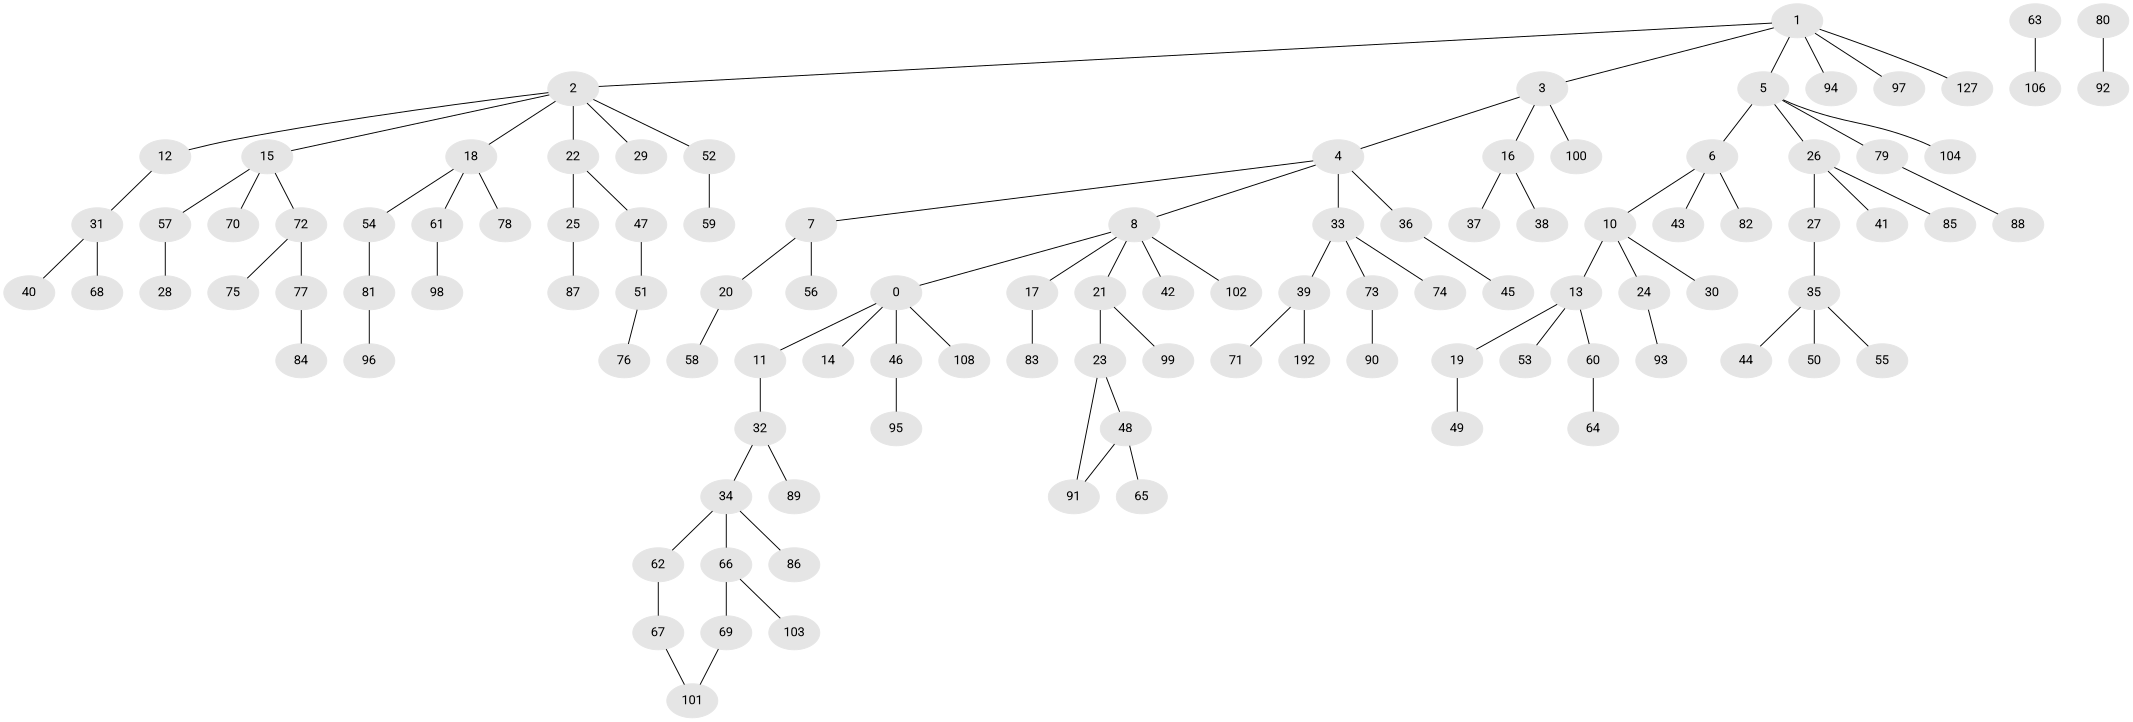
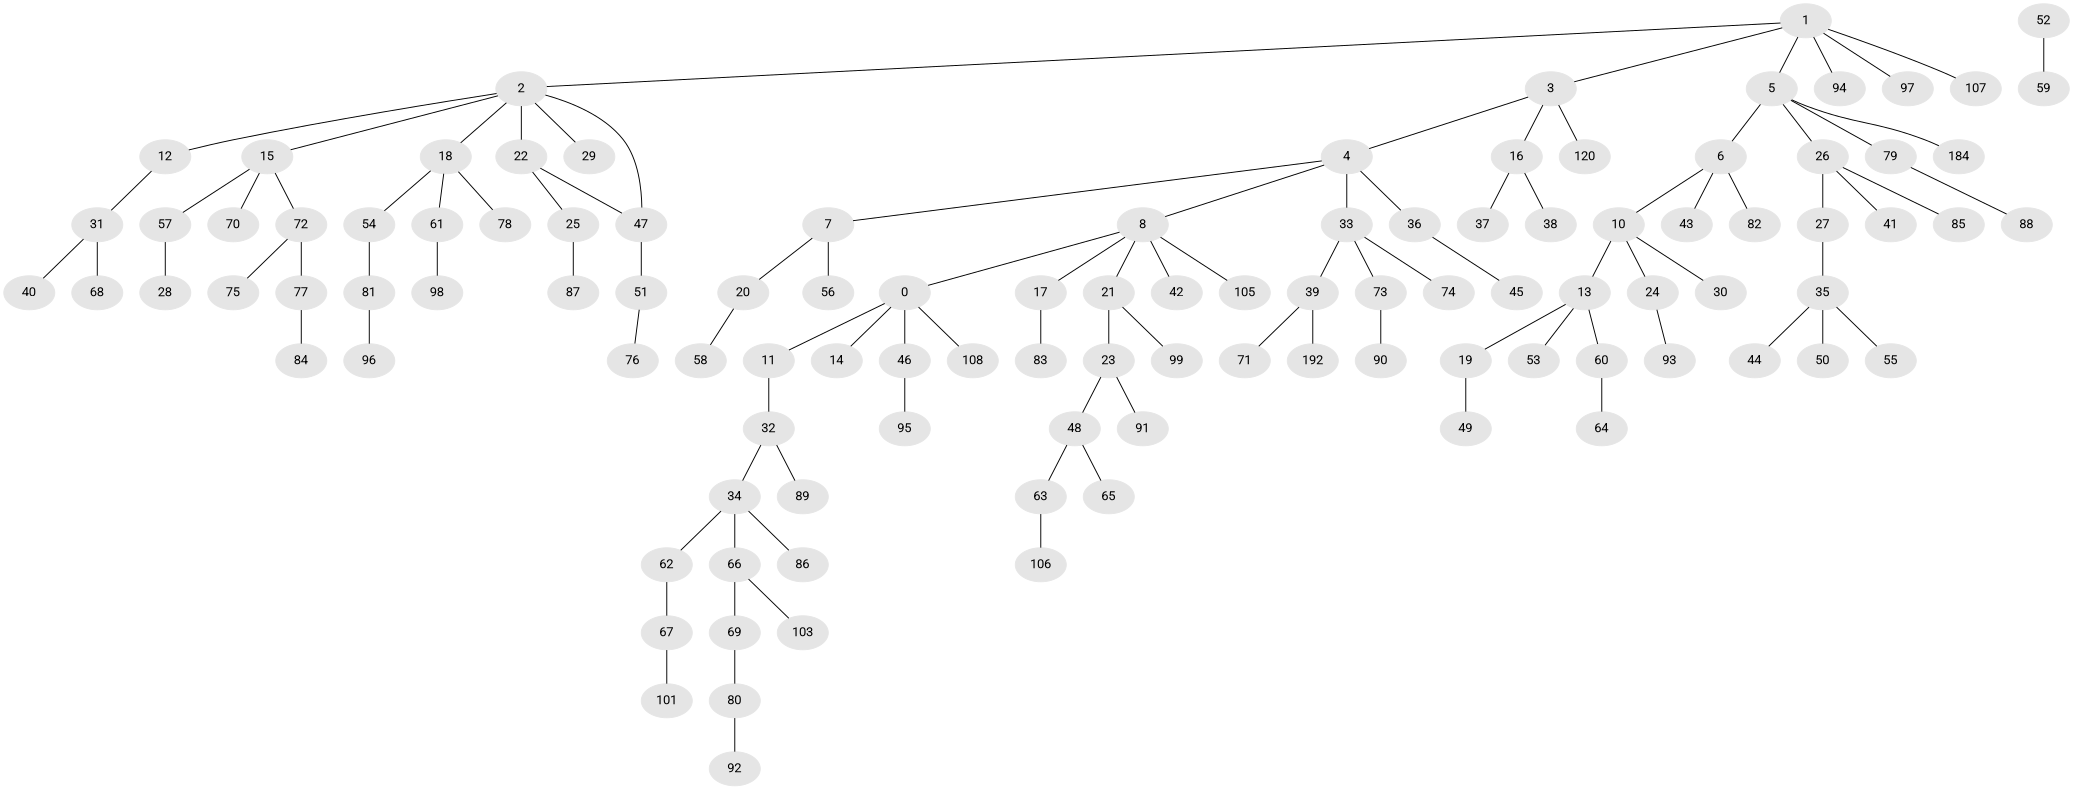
(1967, 89) -> (1976, 89)
(641, 123) -> (617, 132)
(1576, 157) -> (1585, 157)
(1950, 157) -> (1959, 157)
(1236, 293) -> (1245, 293)
(1100, 463) -> (1058, 463)
(709, 667) -> (735, 667)
